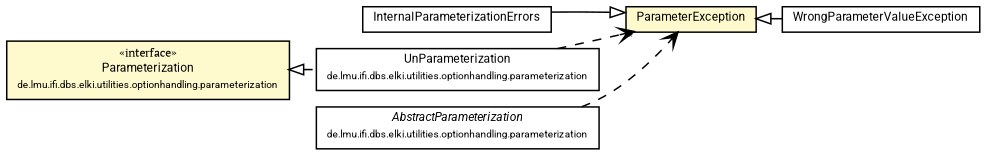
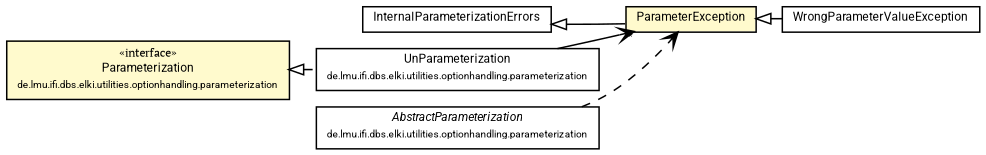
(581, 12) -> (596, 24)
(589, 42) -> (589, 42)
